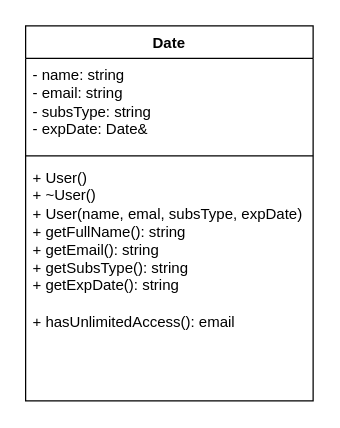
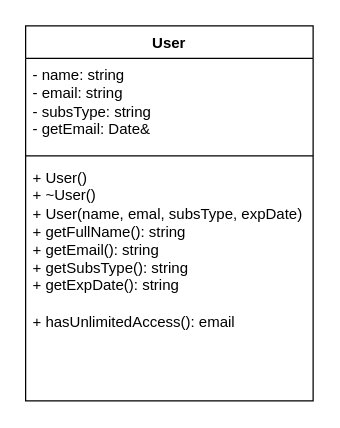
(169, 43) -> (169, 43)
(101, 103) -> (101, 103)
